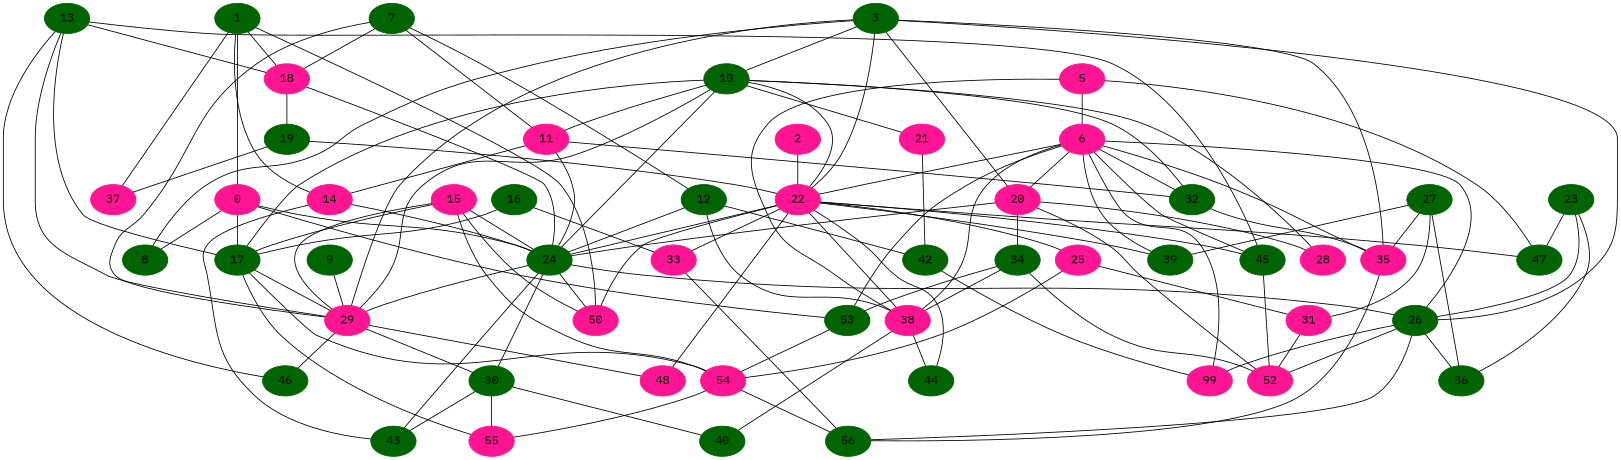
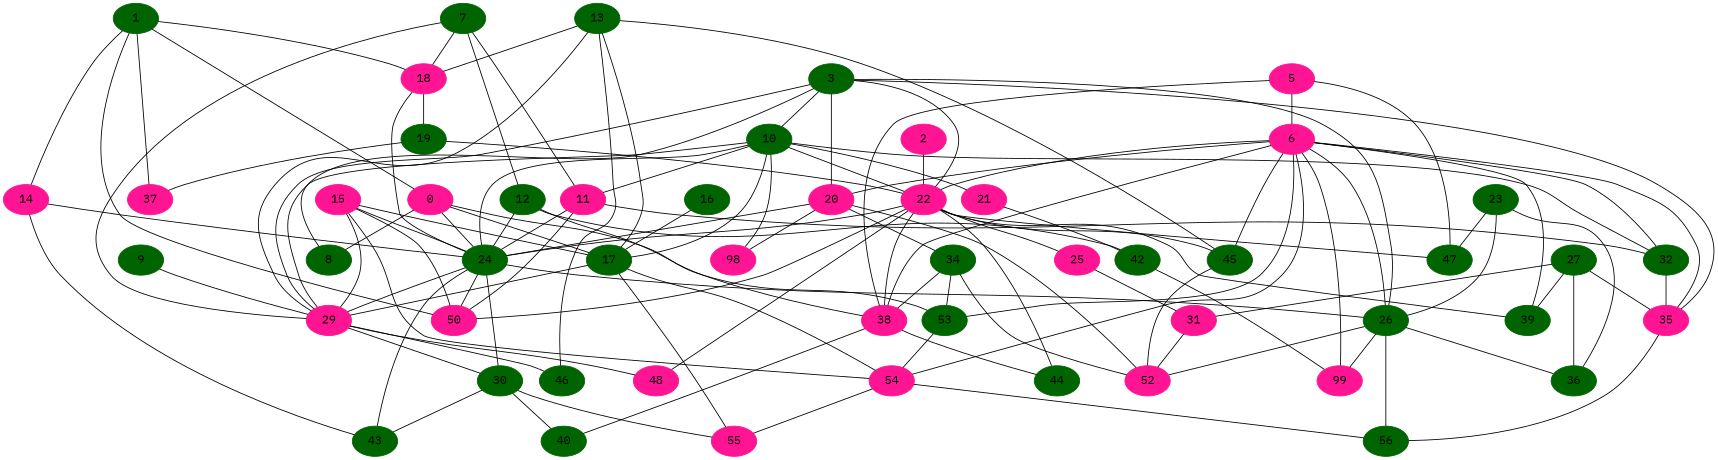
(433, 171) -> (530, 261)
(674, 260) -> none
(1323, 260) -> (733, 260)
(911, 344) -> (1147, 310)
